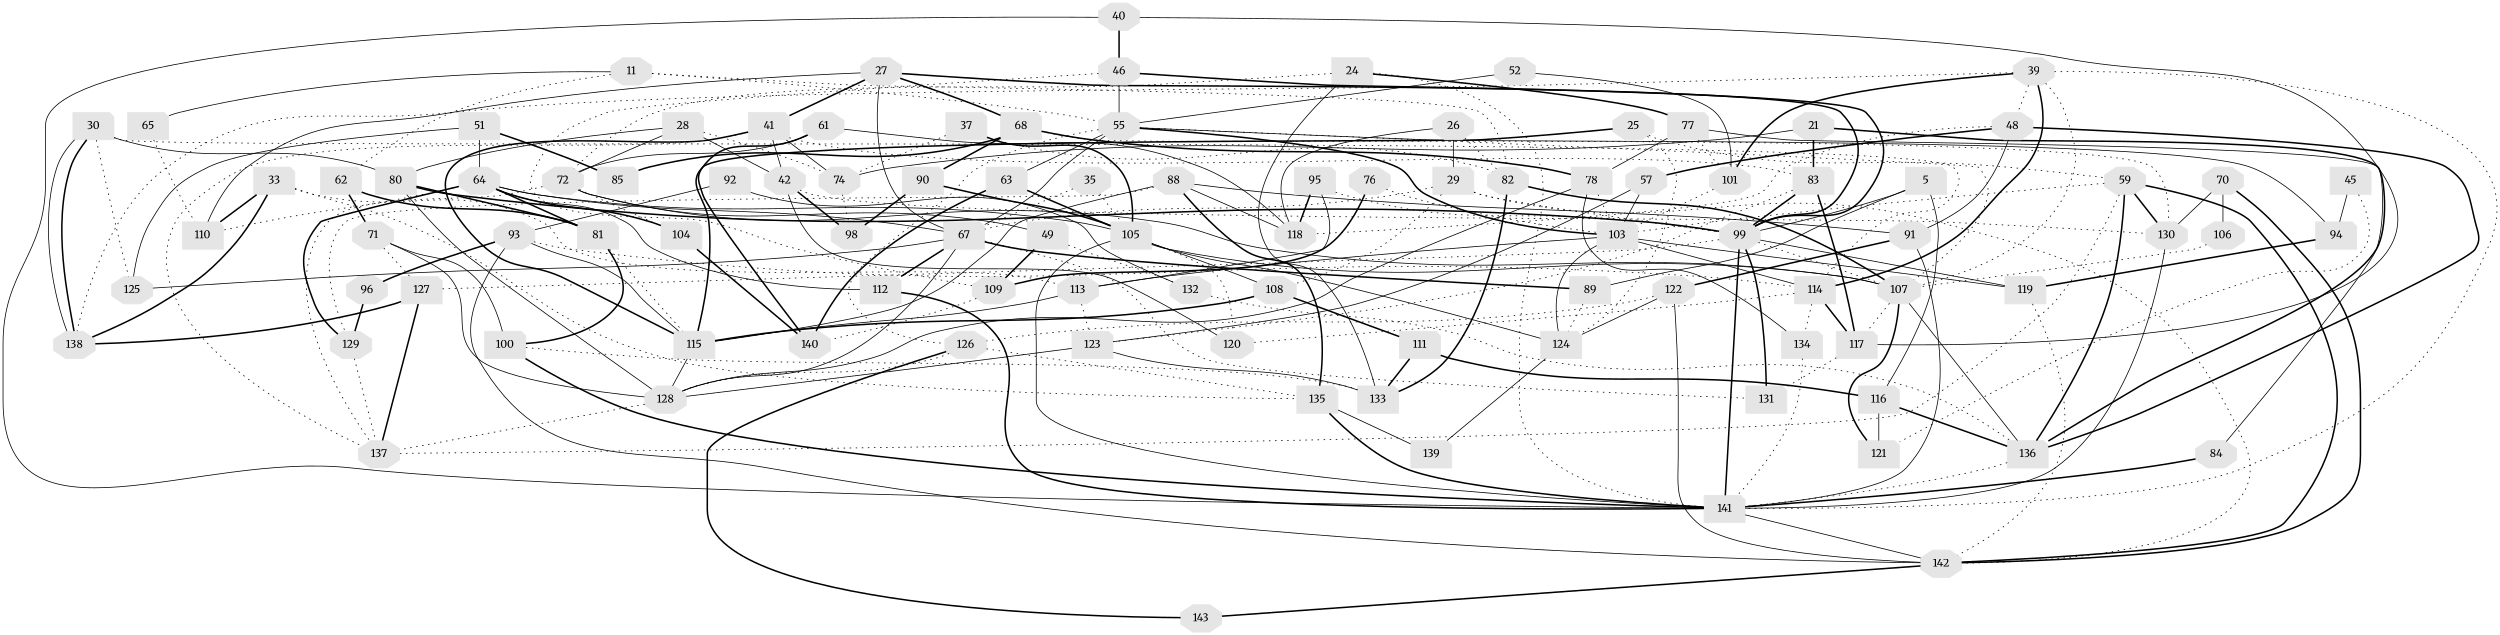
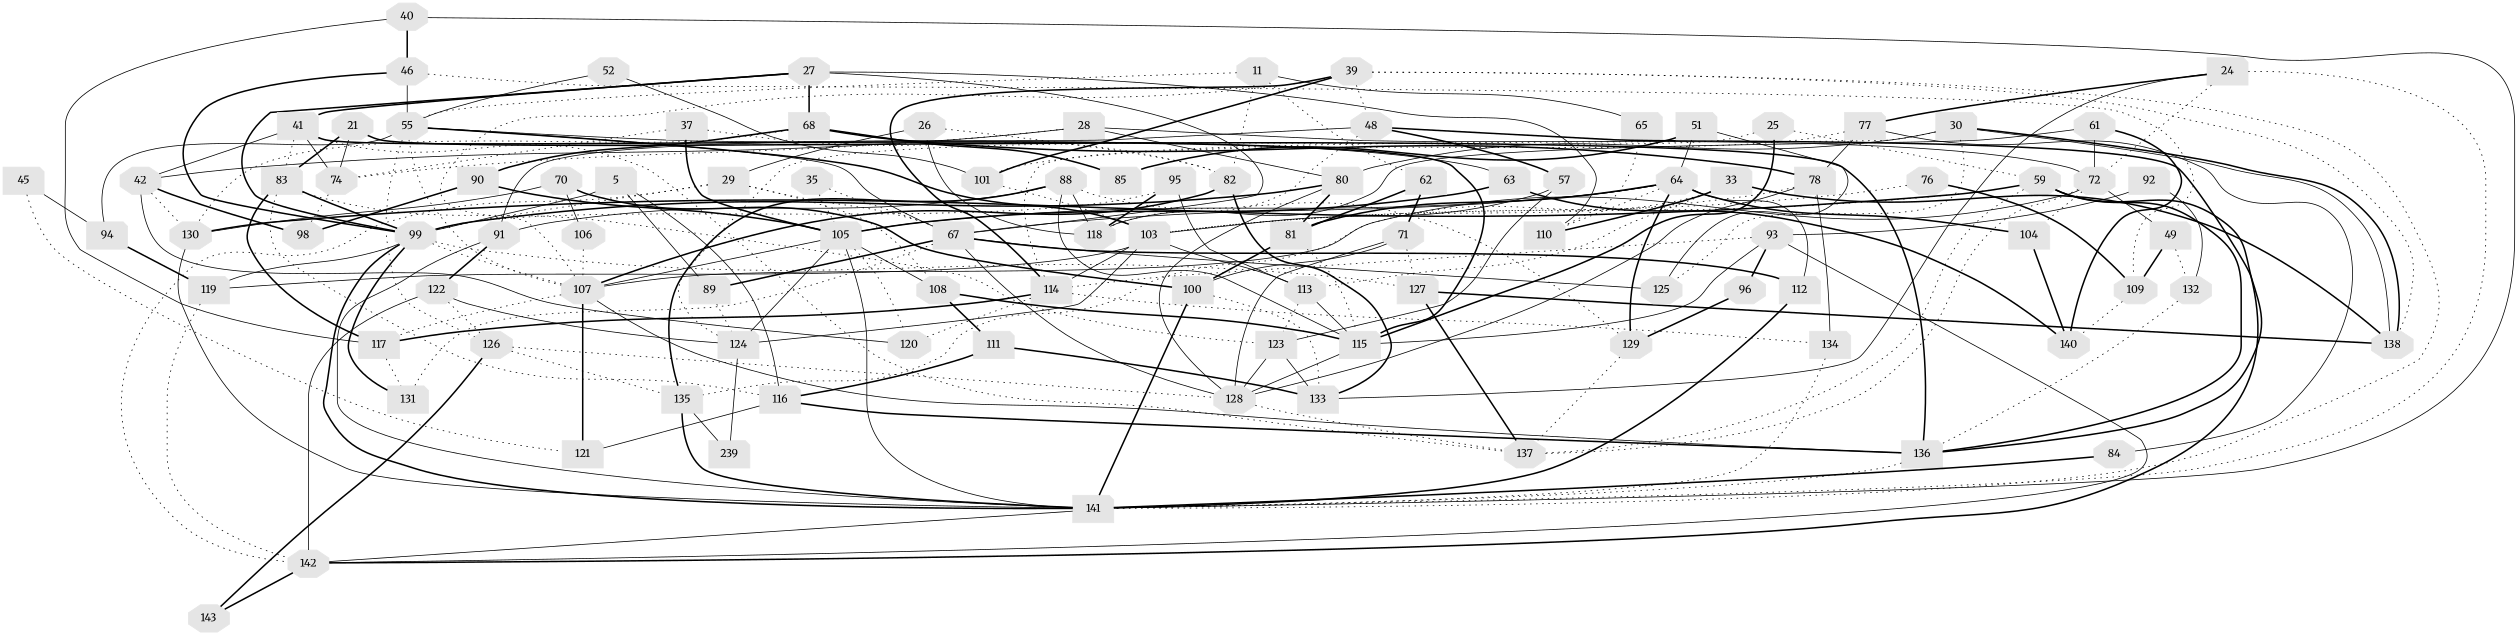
none -> (462, 358)
(1431, 454) -> (729, 454)
(2329, 509) -> (891, 231)
